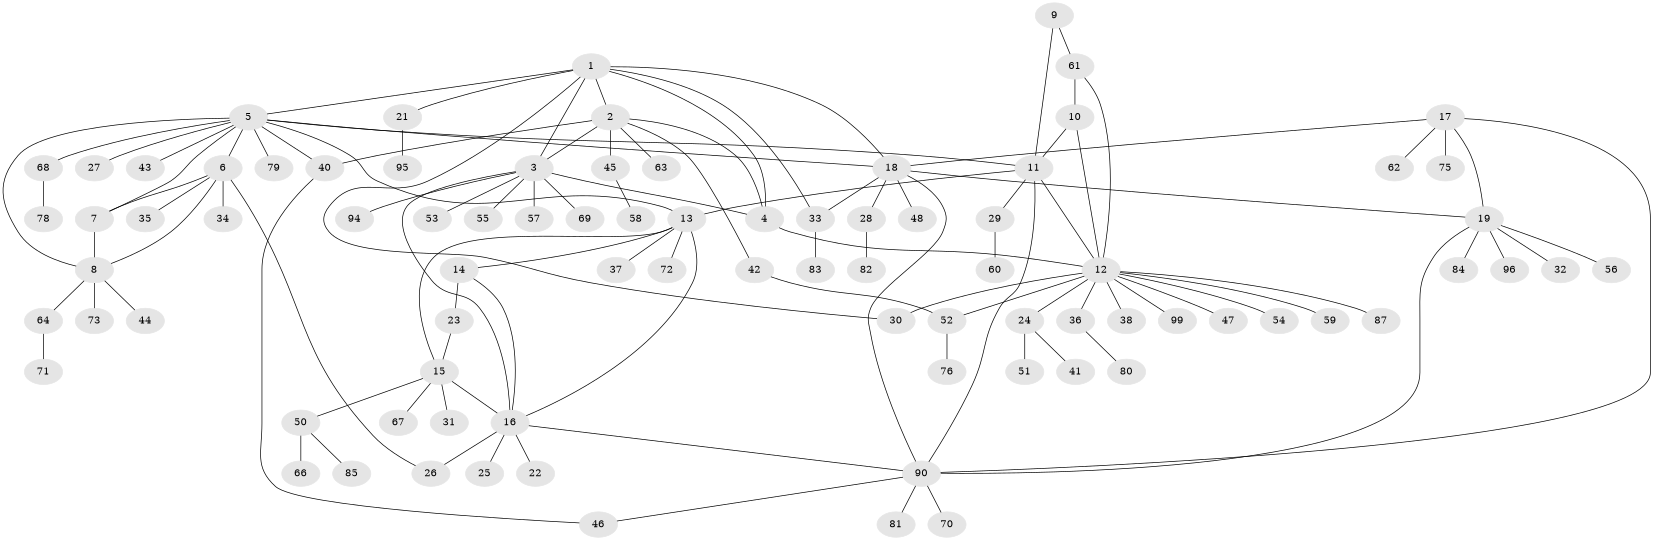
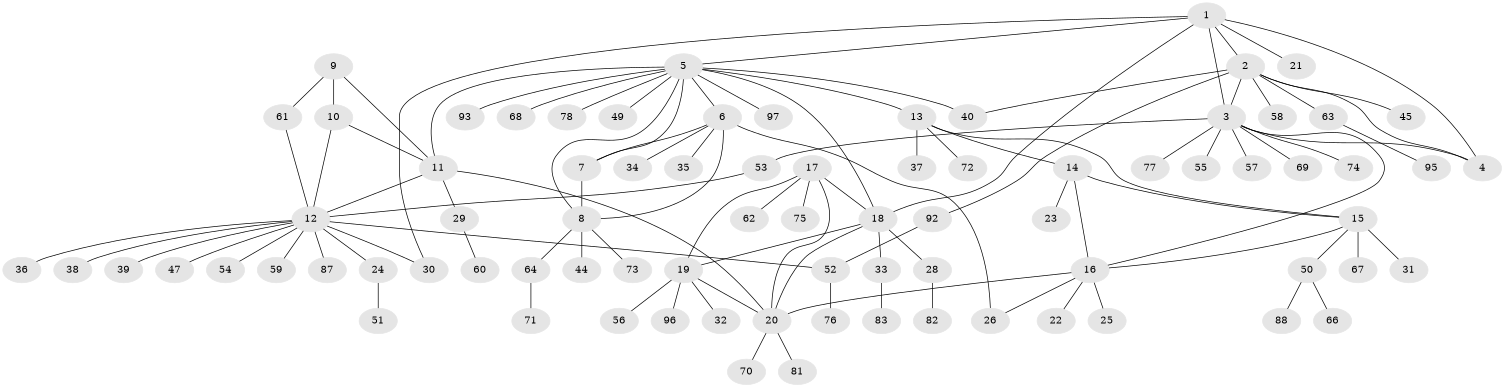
(1075, 92) -> (334, 92)
(729, 110) -> none
(403, 143) -> (1371, 138)
(94, 168) -> (773, 117)
(145, 168) -> (465, 117)
(274, 168) -> (618, 117)
none -> (1150, 168)
(851, 189) -> none
(44, 194) -> (624, 91)
(623, 194) -> (1262, 92)
(355, 219) -> (1354, 168)
(917, 219) -> none
(938, 251) -> (537, 199)
(755, 270) -> (932, 219)
(1459, 270) -> none
(1177, 321) -> (124, 270)
(447, 346) -> (1212, 203)
(641, 346) -> none
(1076, 372) -> none
(1127, 372) -> none
(352, 474) -> (1282, 321)
(922, 474) -> (772, 321)
(598, 525) -> none
